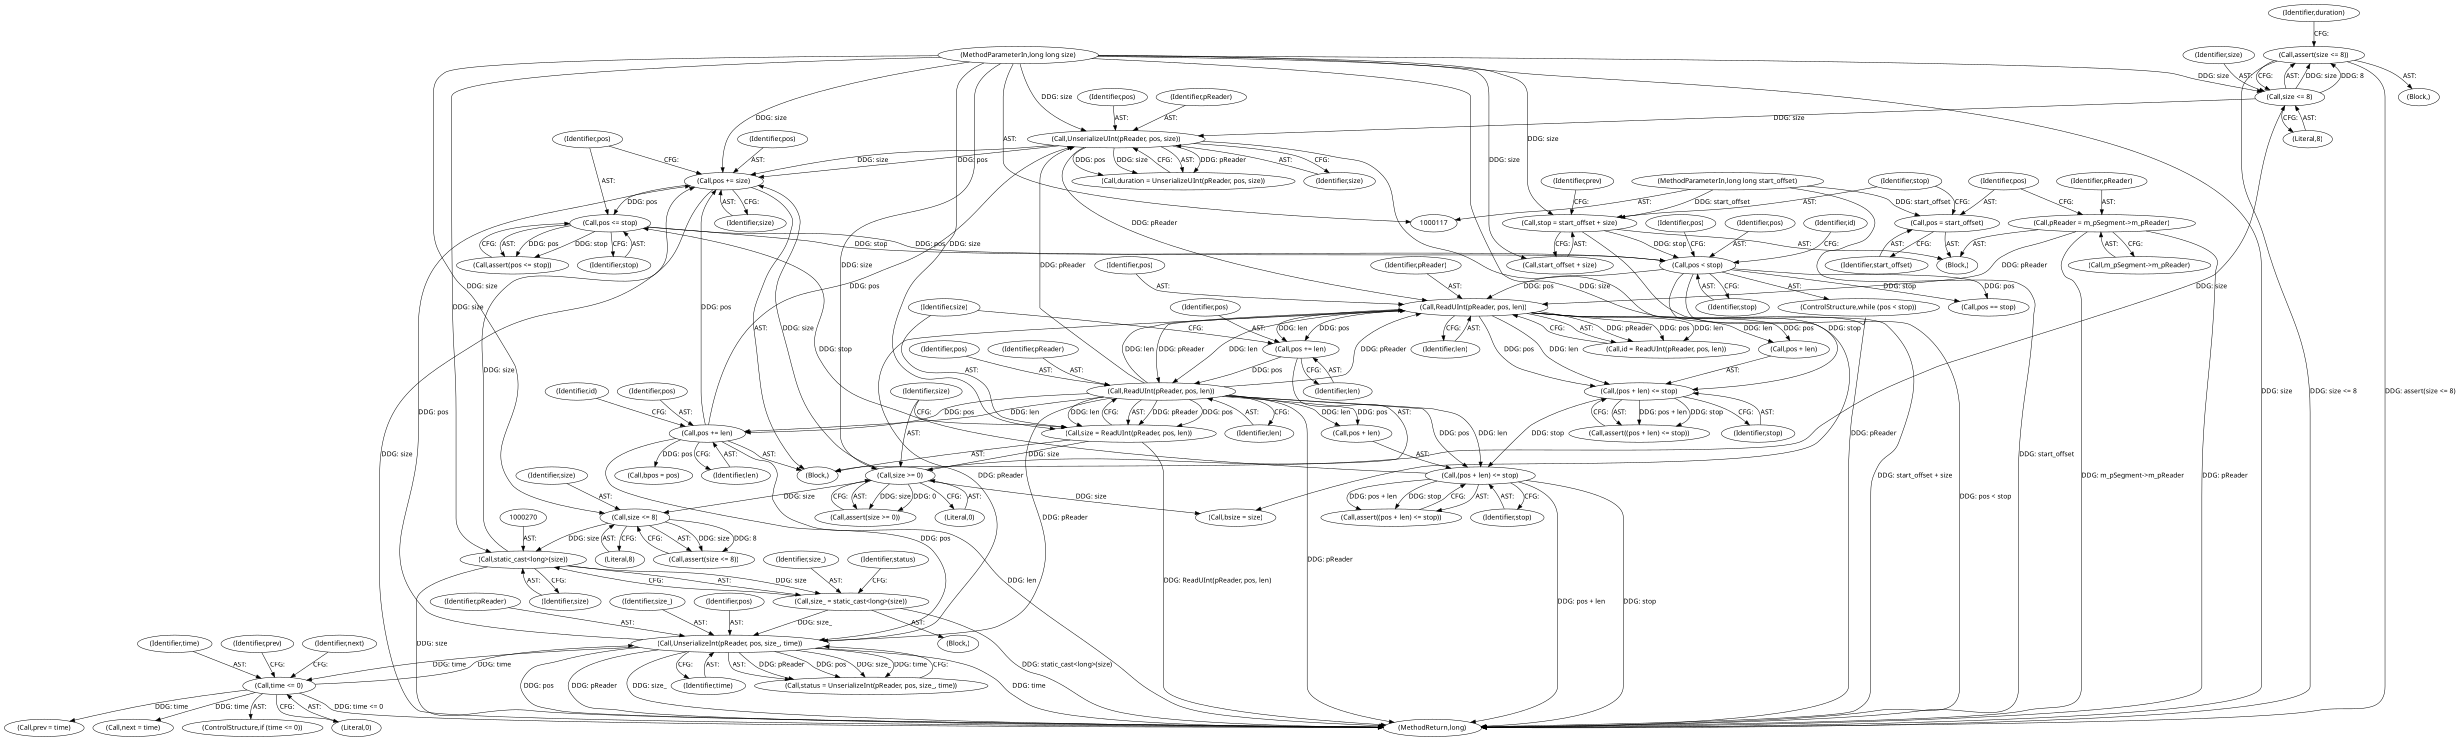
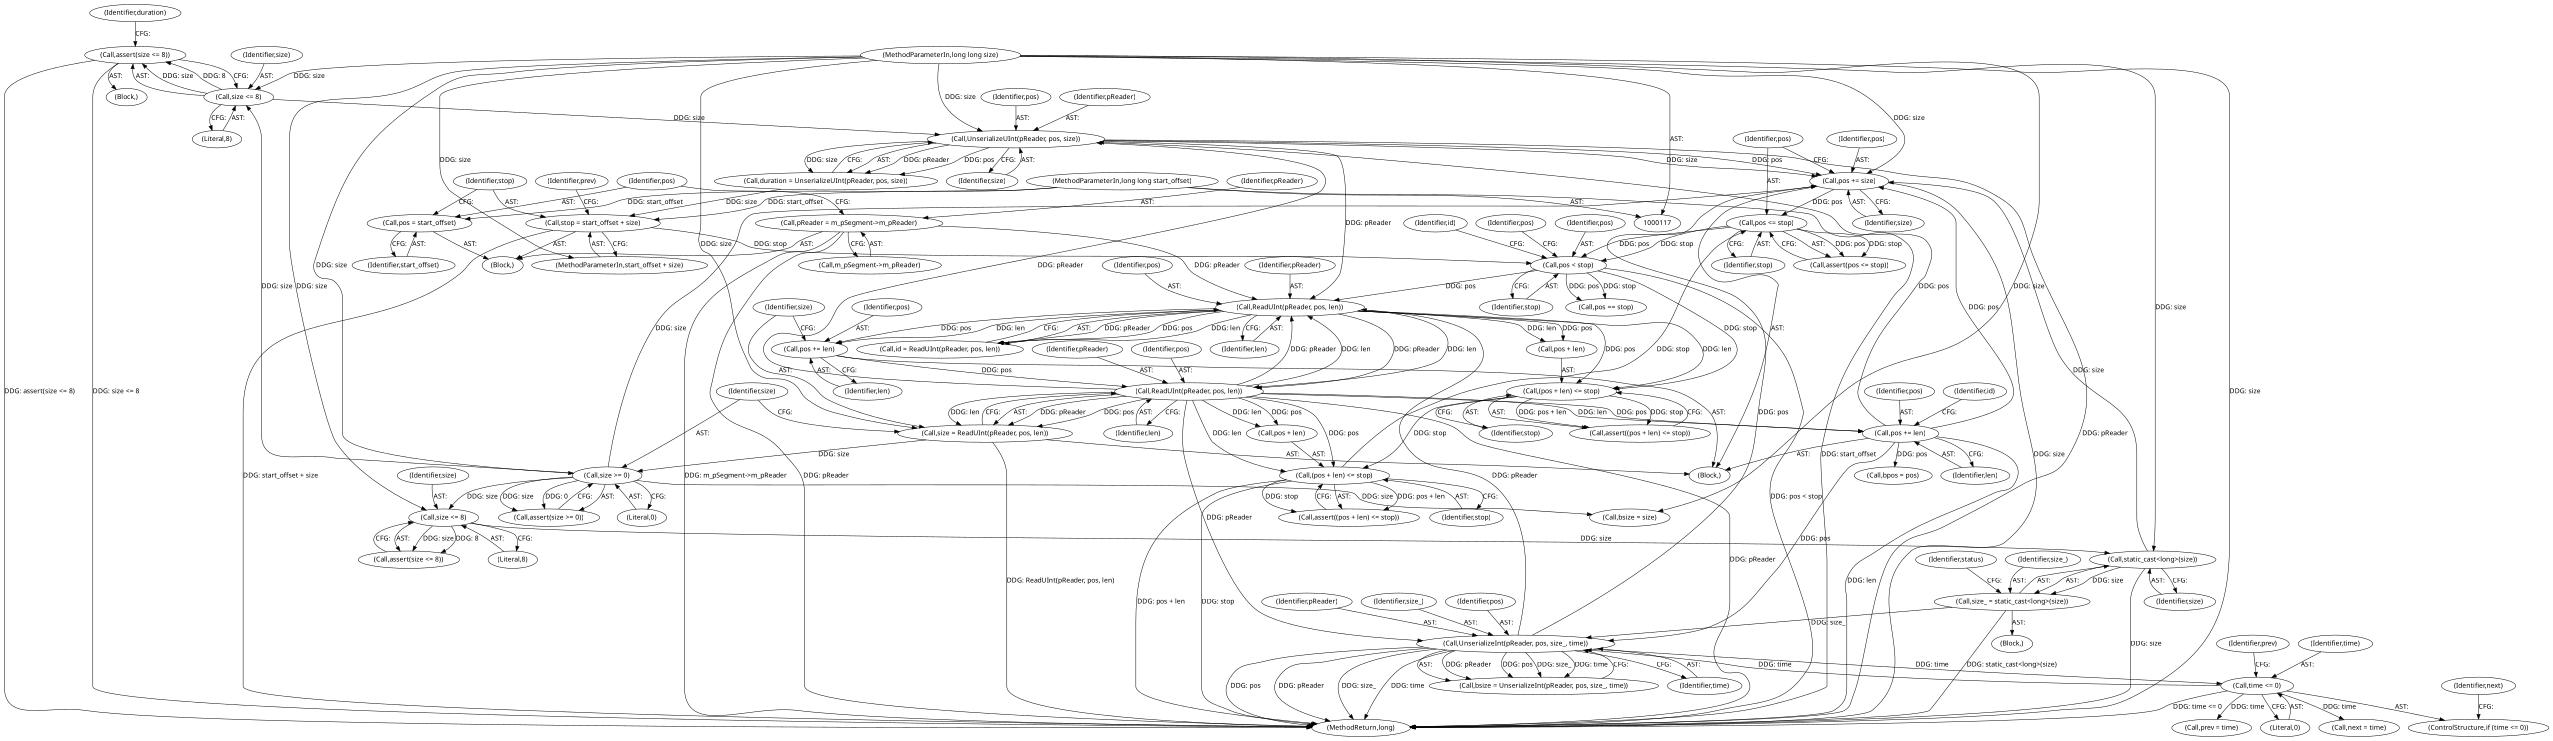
(1507, 76) -> (708, 202)
(1560, 265) -> (620, 265)
(1859, 307) -> none
(523, 518) -> none
(657, 581) -> (2045, 581)
(311, 663) -> (2479, 704)
(871, 686) -> (1544, 686)
